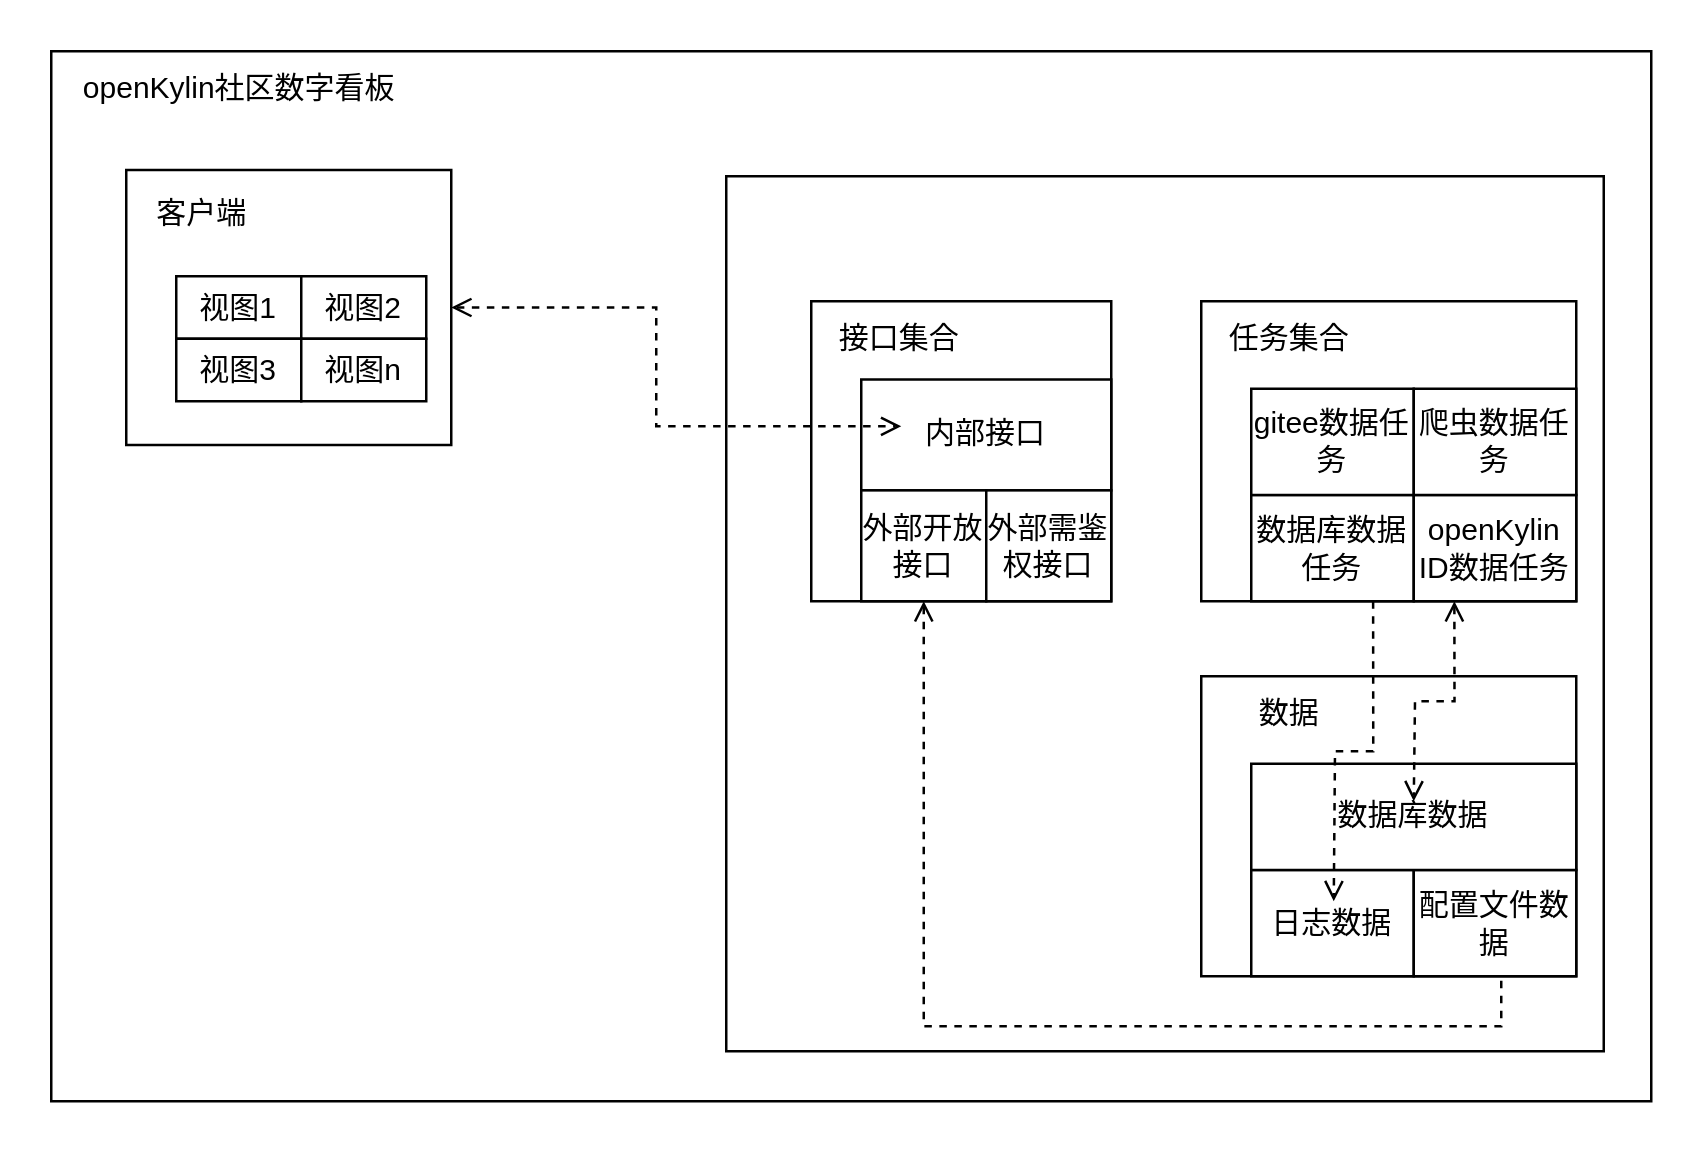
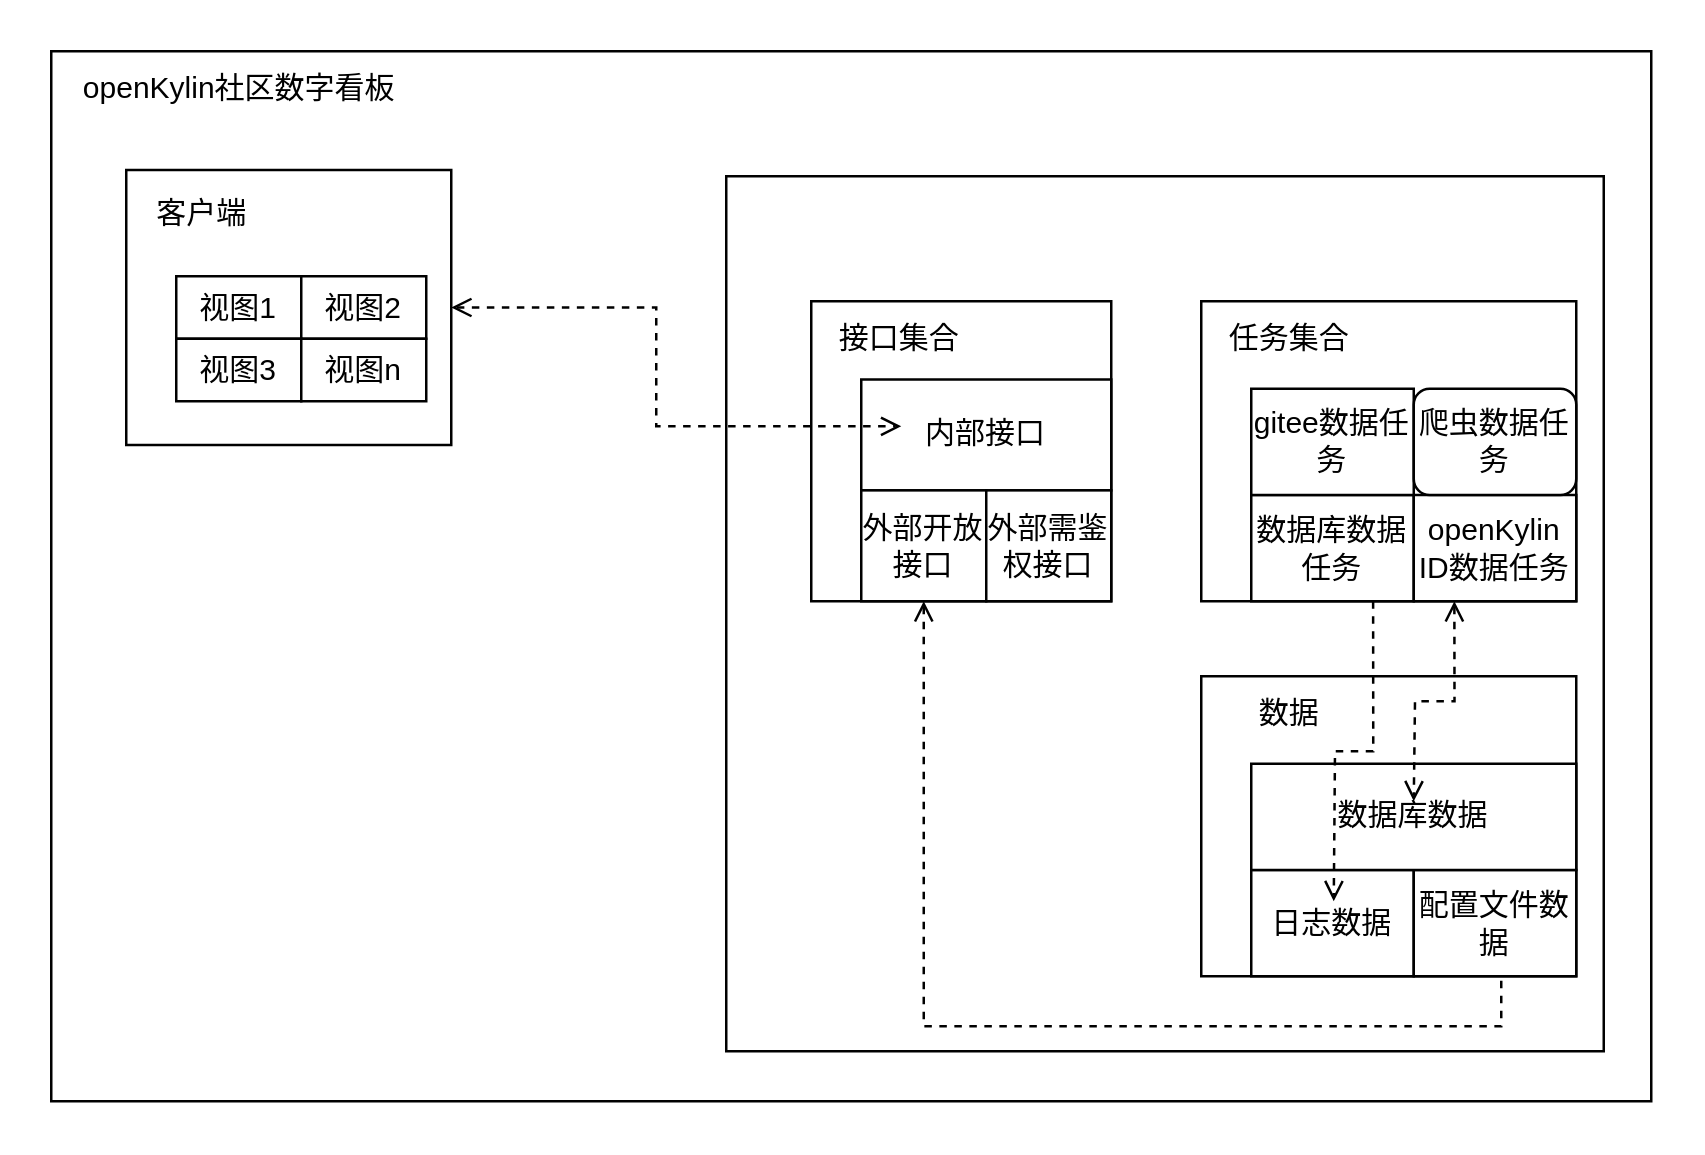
(1495, 442) -> (1495, 442)
